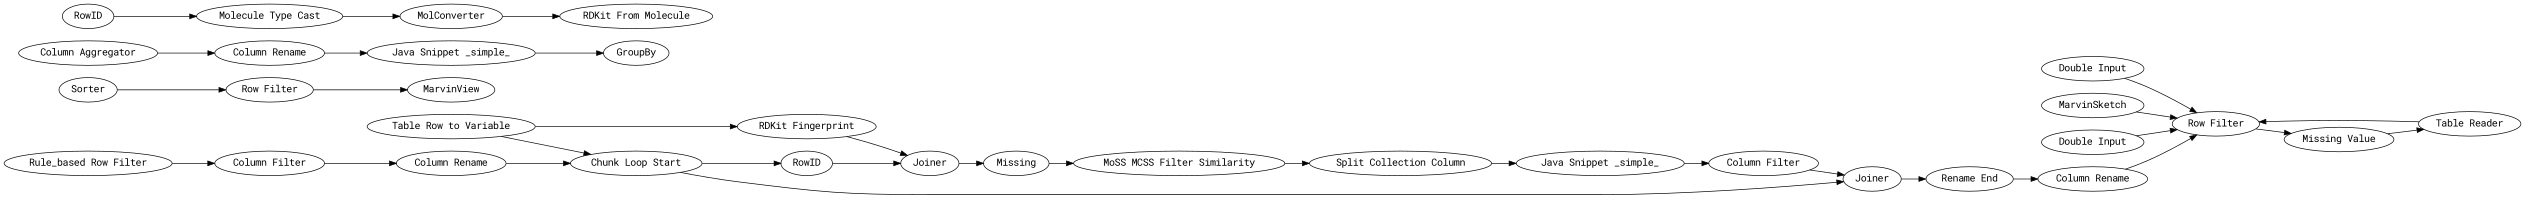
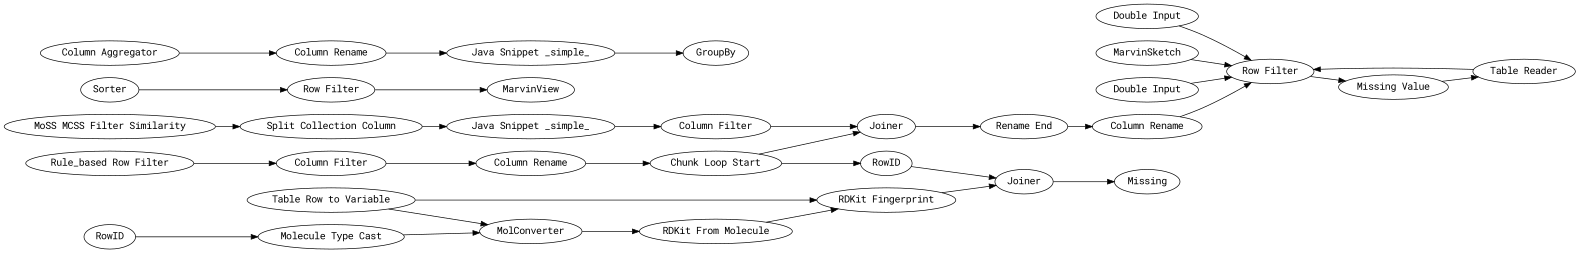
(543, 145) -> (435, 216)
(1058, 163) -> none
none -> (799, 216)
